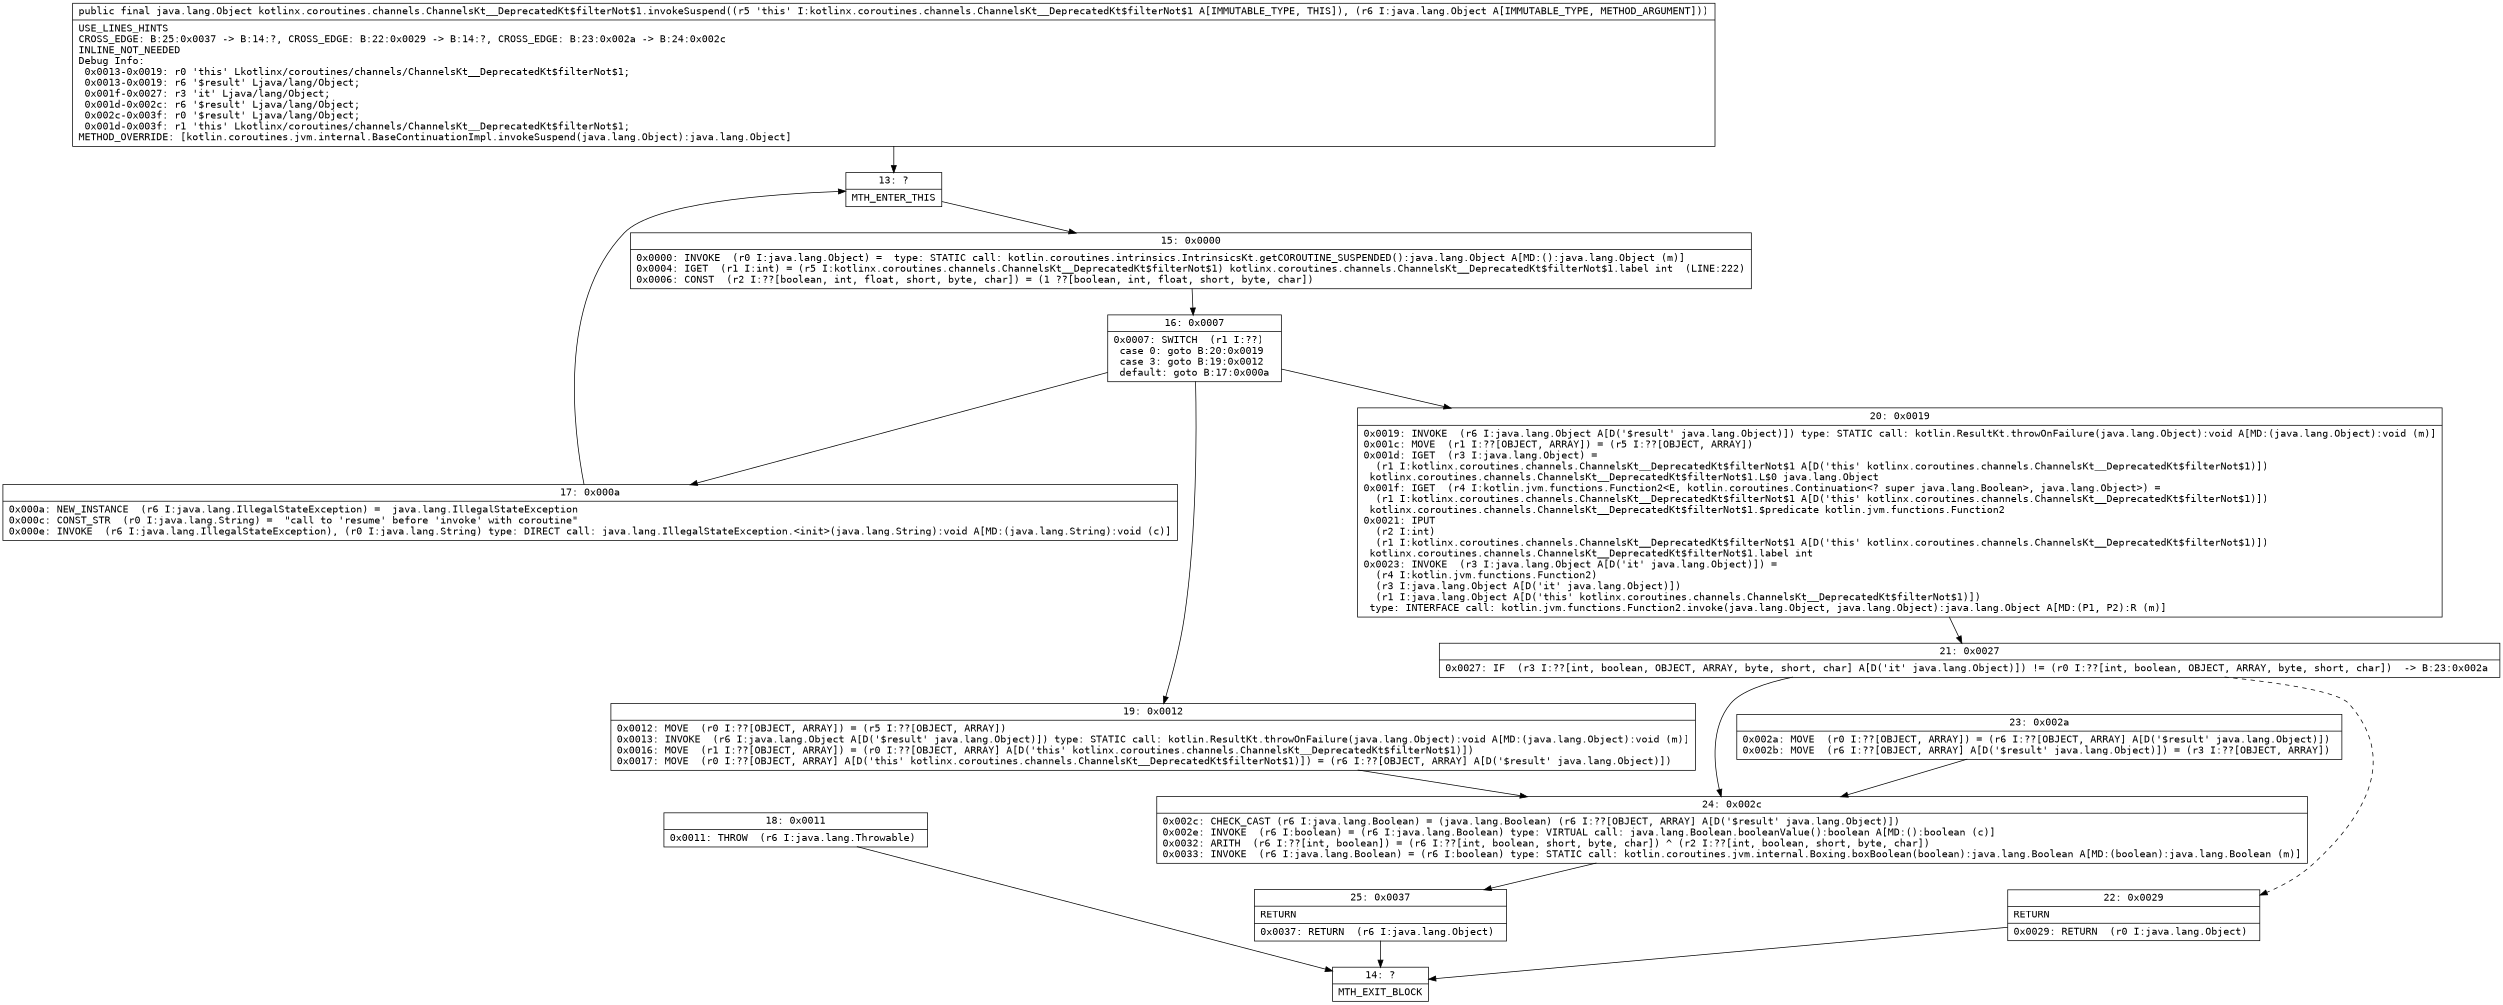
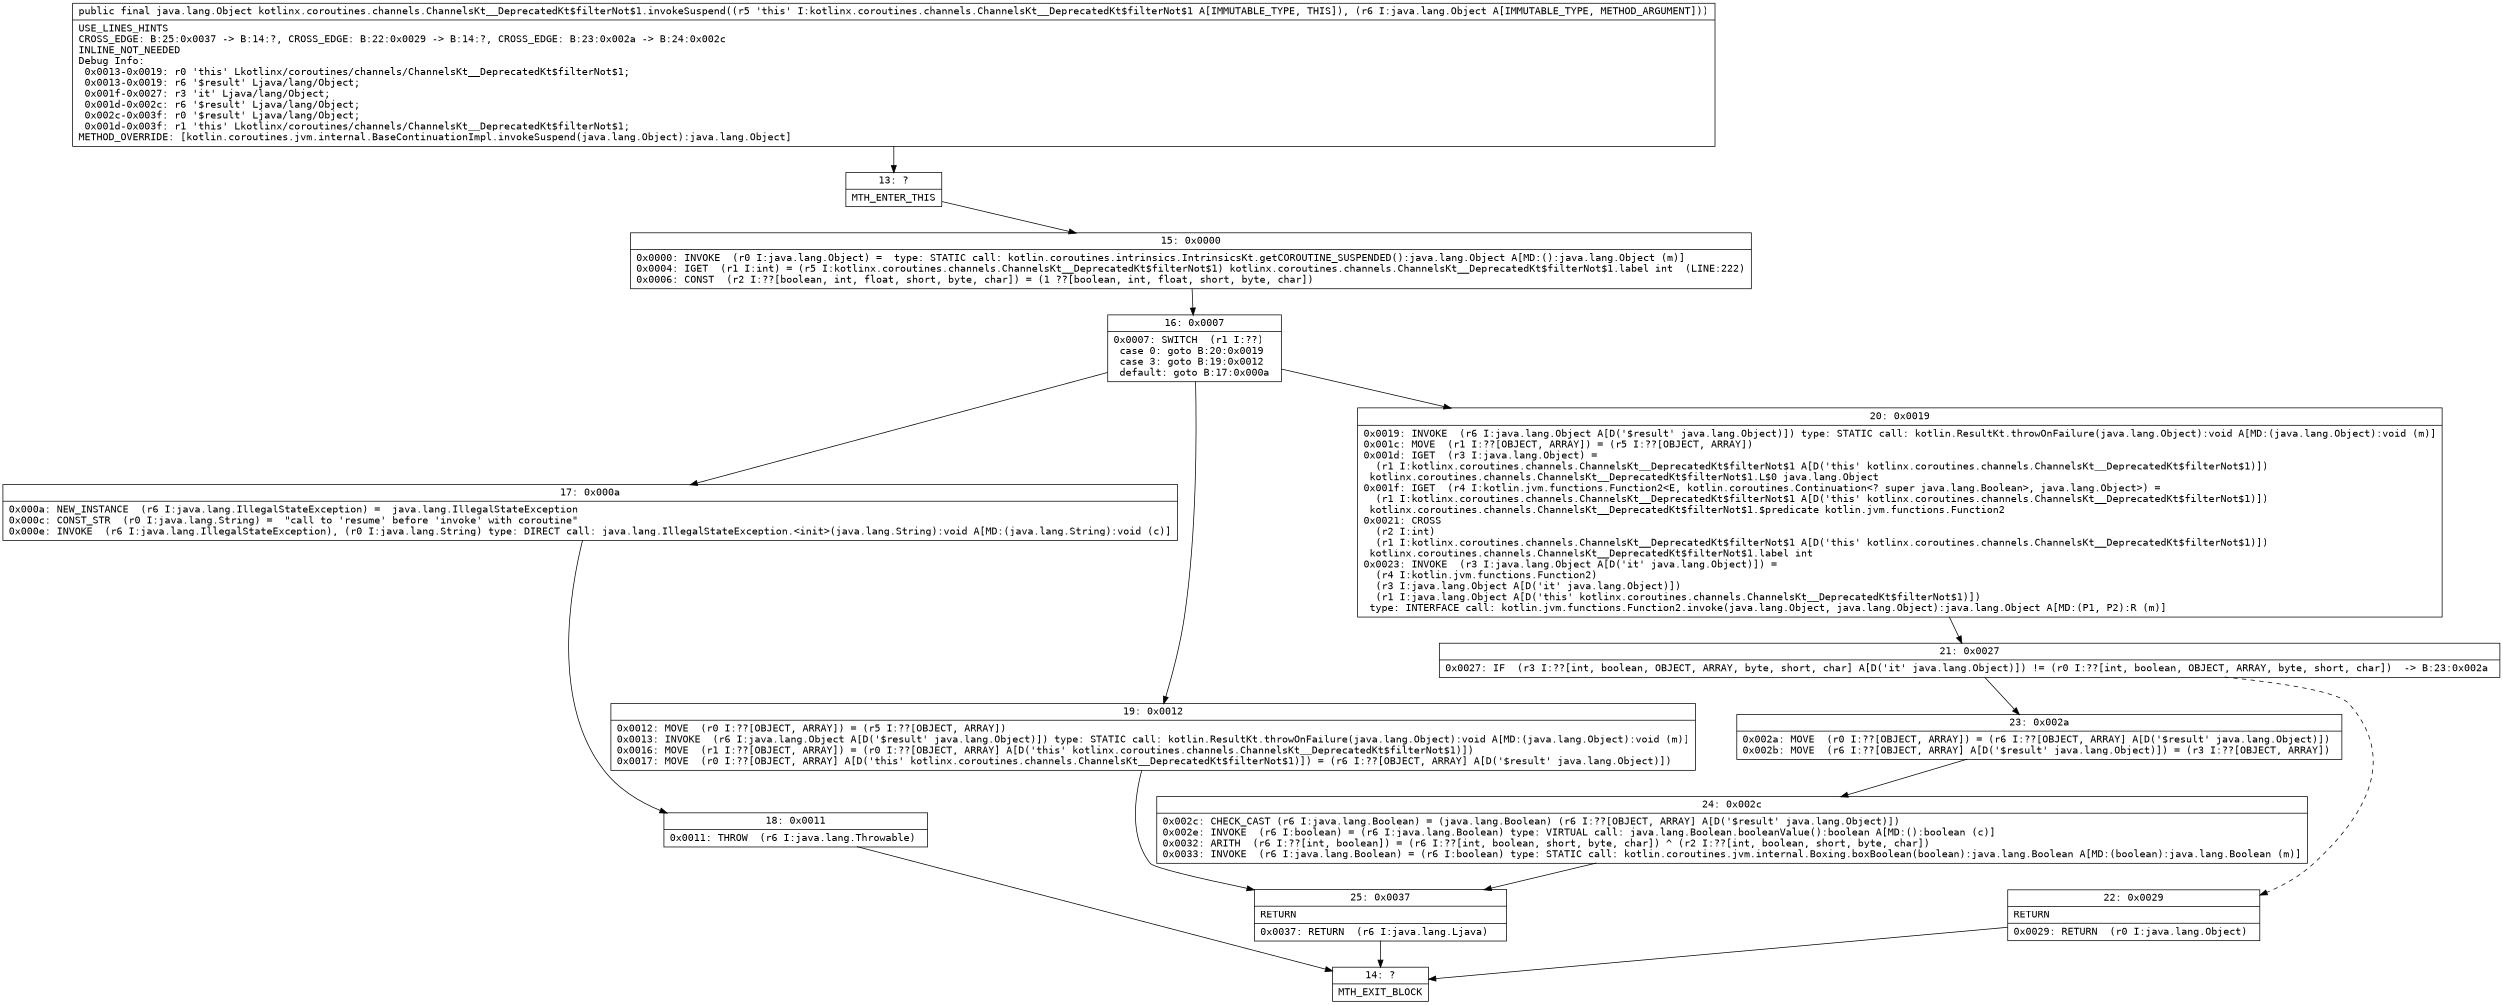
(611, 250) -> (573, 693)
(1406, 521) -> (1408, 521)
(1725, 712) -> (1999, 693)
(1439, 783) -> (1152, 864)
(1381, 932) -> (1377, 932)
